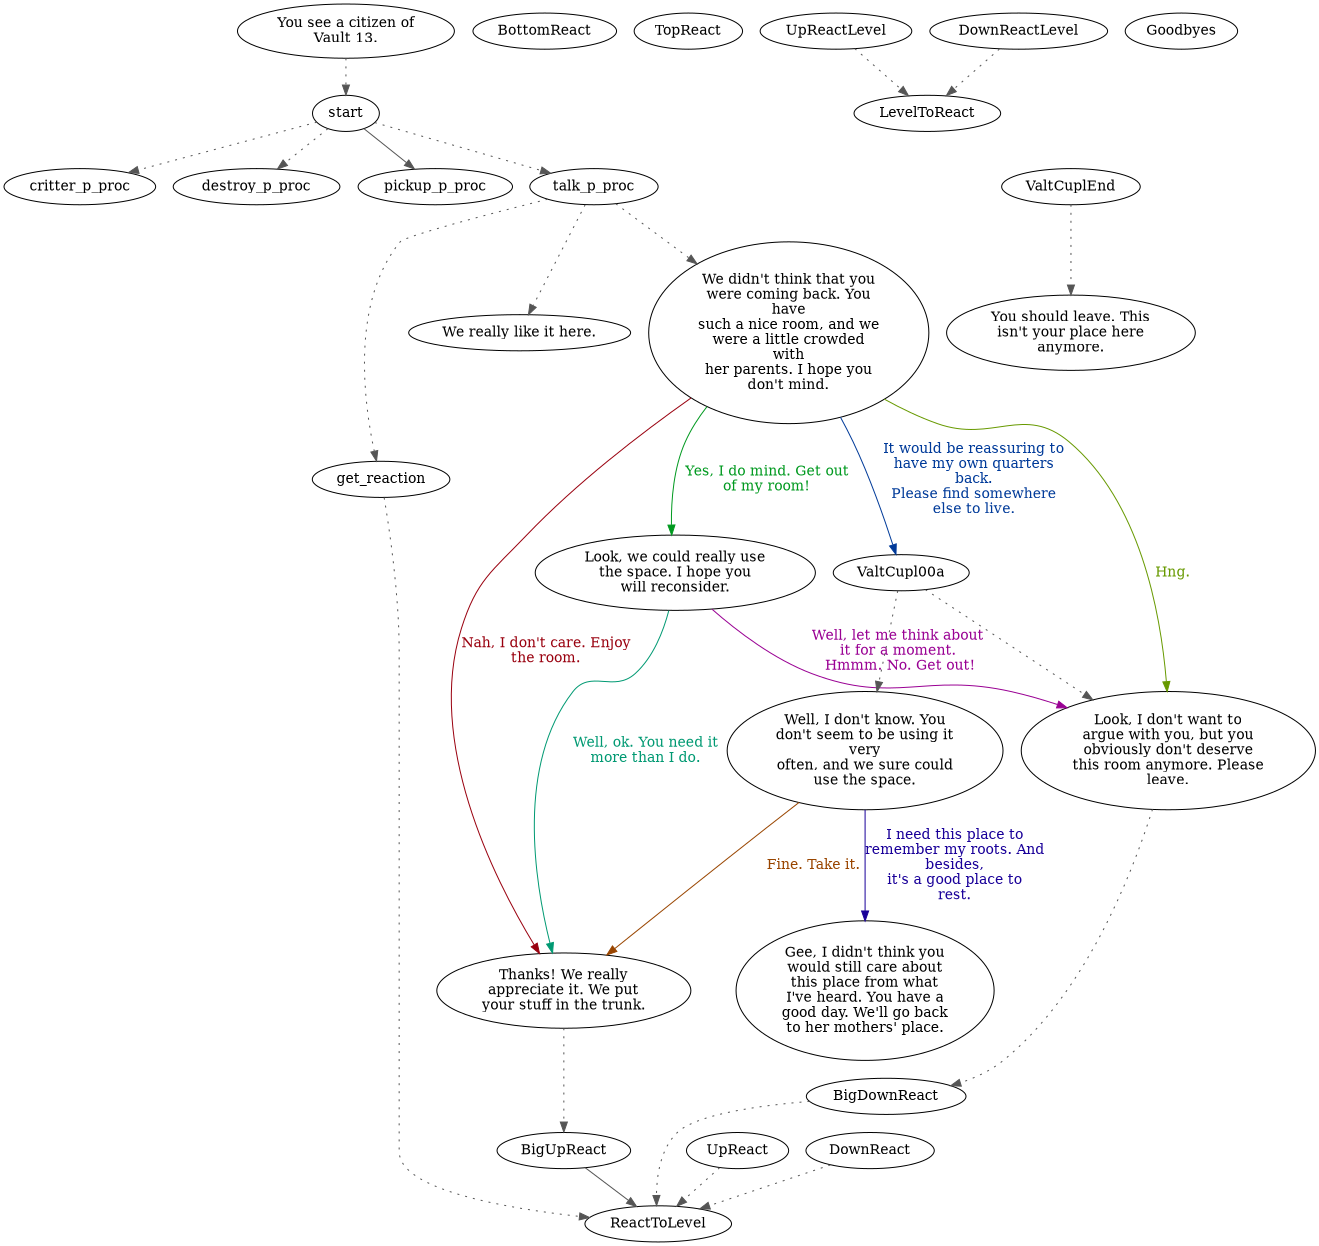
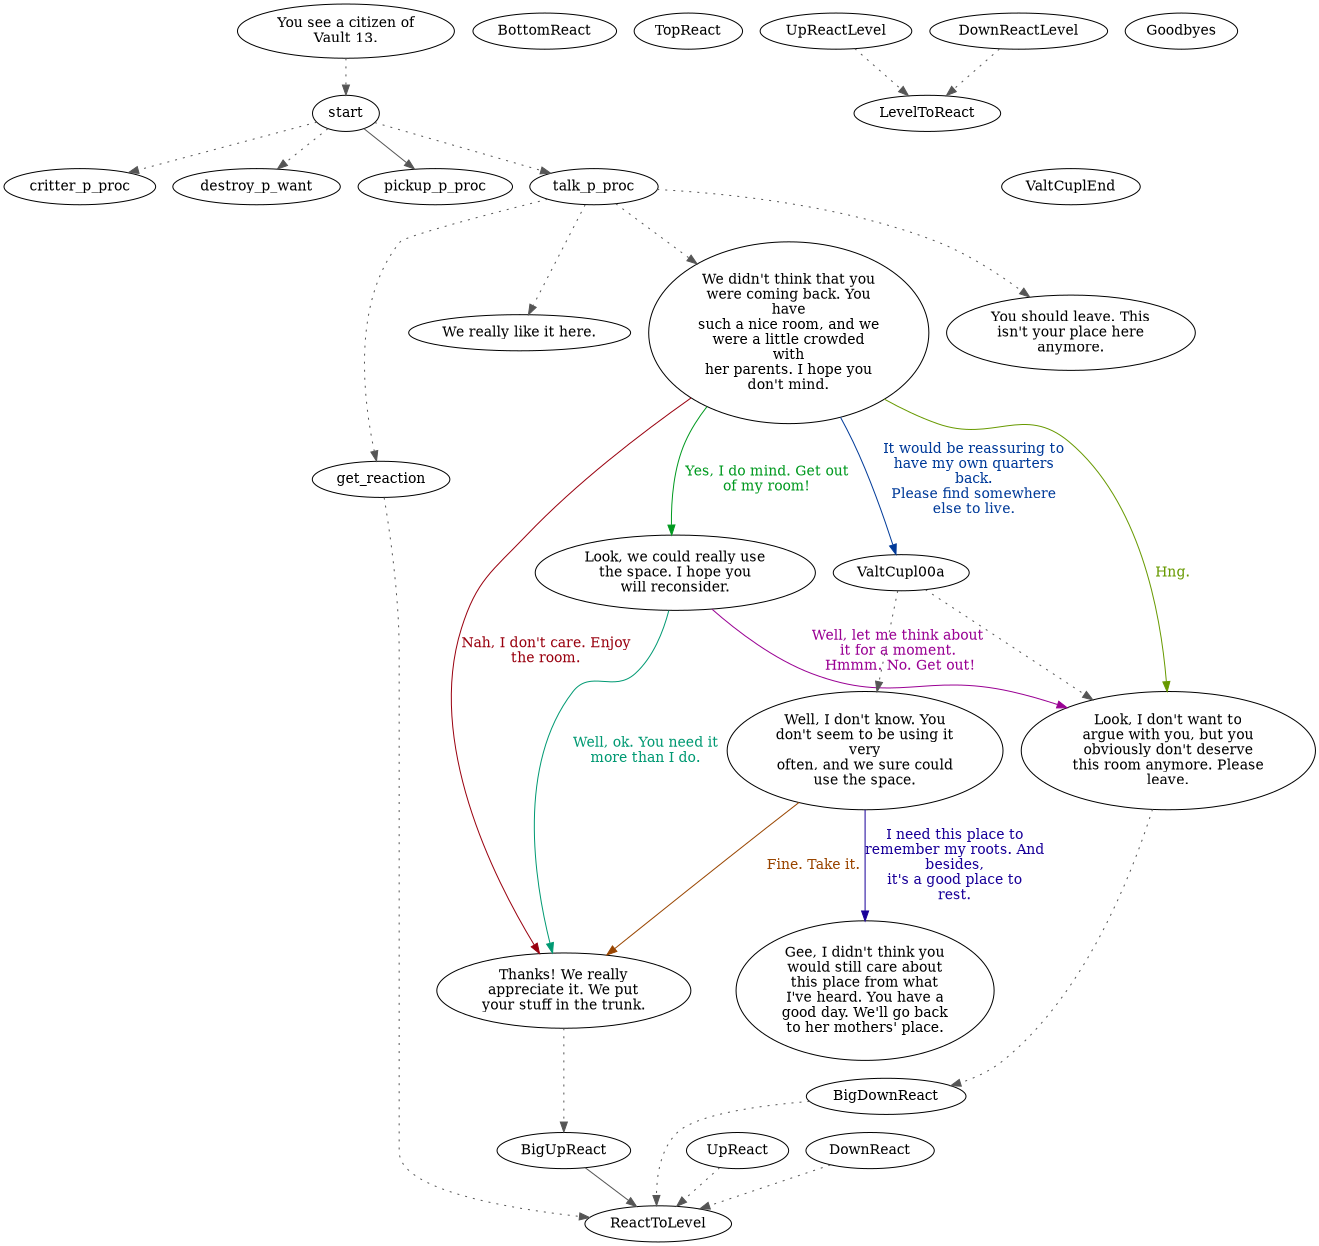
(257, 187) -> (257, 187)
(1071, 245) -> (847, 215)
